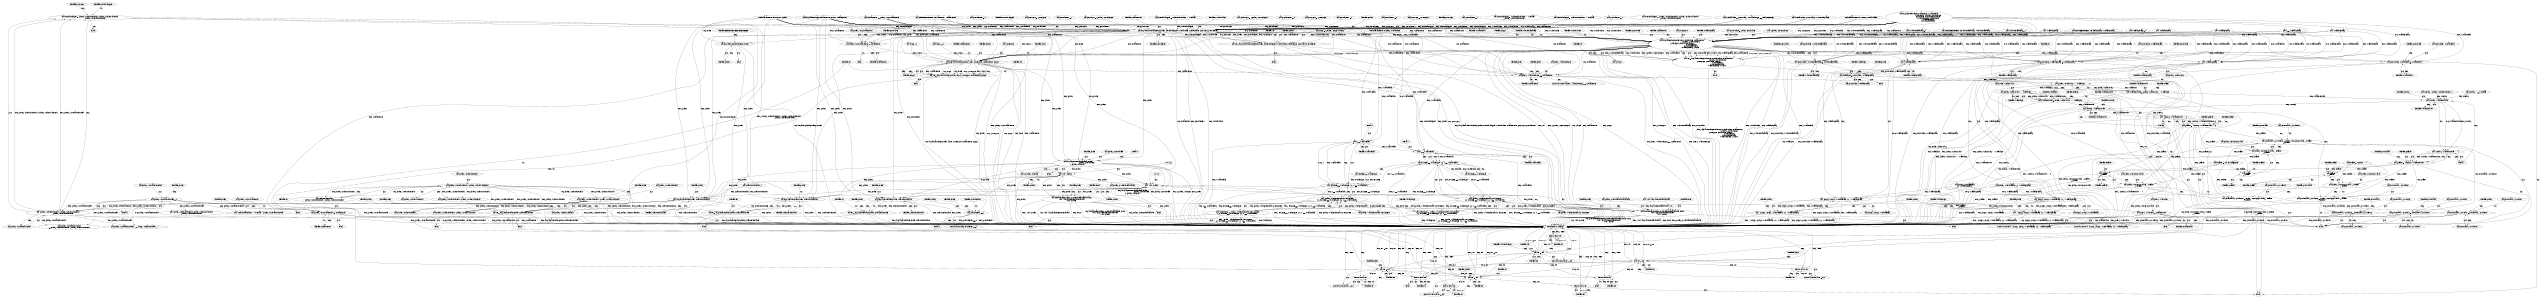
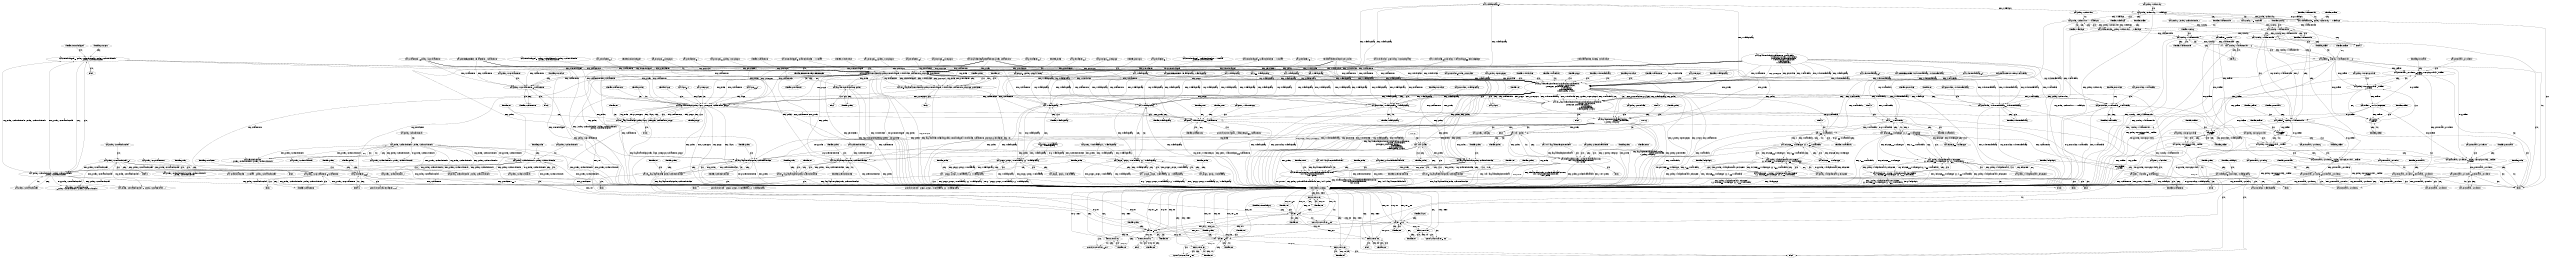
(825, 18) -> (989, 59)
(1861, 18) -> (1593, 59)
(2292, 31) -> (1260, 73)
(1964, 80) -> (1819, 7)
(2178, 123) -> (2234, 41)
none -> (1557, 145)
none -> (1162, 156)
(1391, 166) -> (1940, 136)
(2187, 173) -> (2337, 116)
none -> (356, 181)
(178, 186) -> none
(740, 192) -> (831, 153)
(2512, 199) -> none
(1922, 221) -> none
